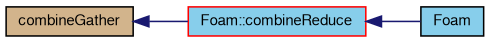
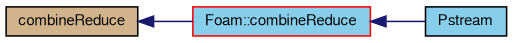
(70, 21) -> (72, 21)
(452, 21) -> (466, 21)
